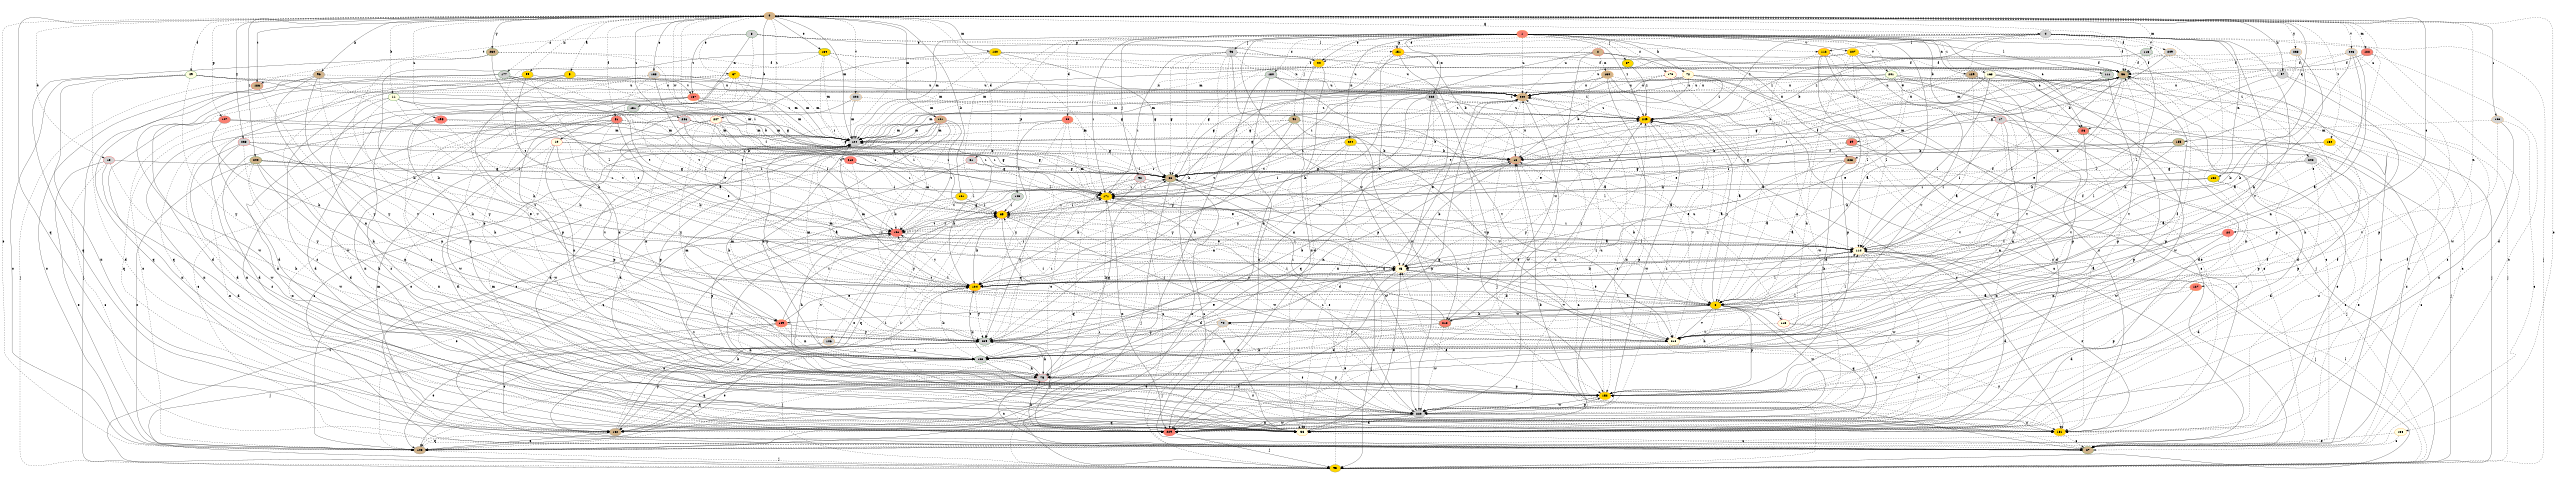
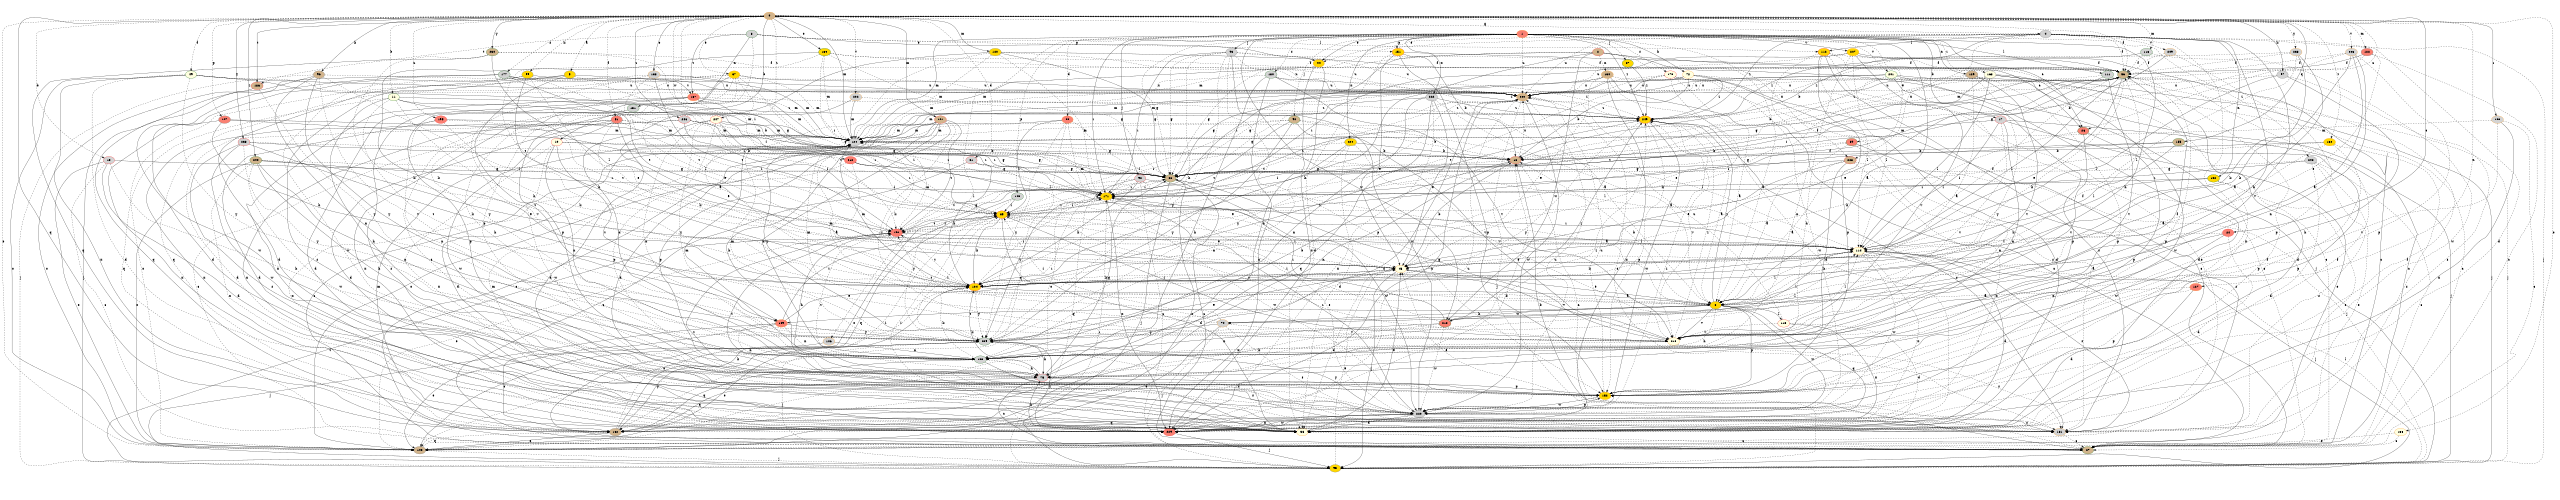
none -> (1226, 43)
(1703, 55) -> (1703, 55)
(961, 196) -> none
(2060, 432) -> (2060, 432)
